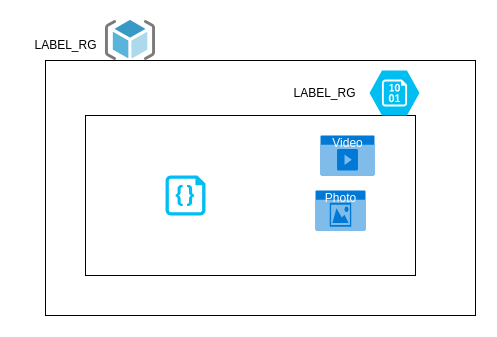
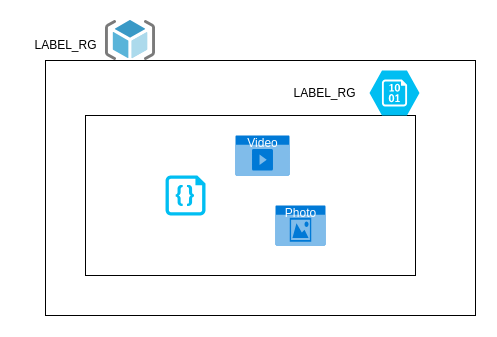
(348, 156) -> (263, 156)
(341, 211) -> (301, 226)
